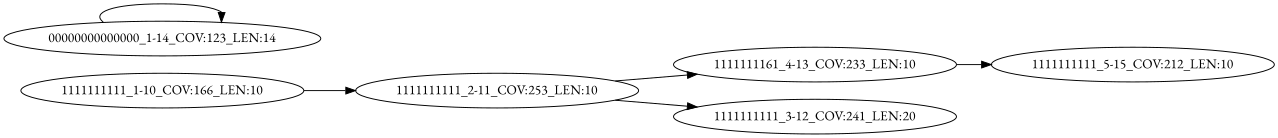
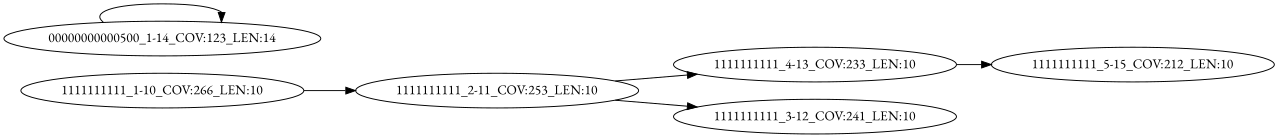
(162, 39) -> (162, 39)
(815, 65) -> (815, 65)
(162, 91) -> (162, 91)
(815, 117) -> (815, 117)
